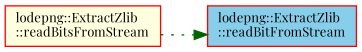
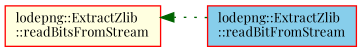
(177, 35) -> (191, 17)
